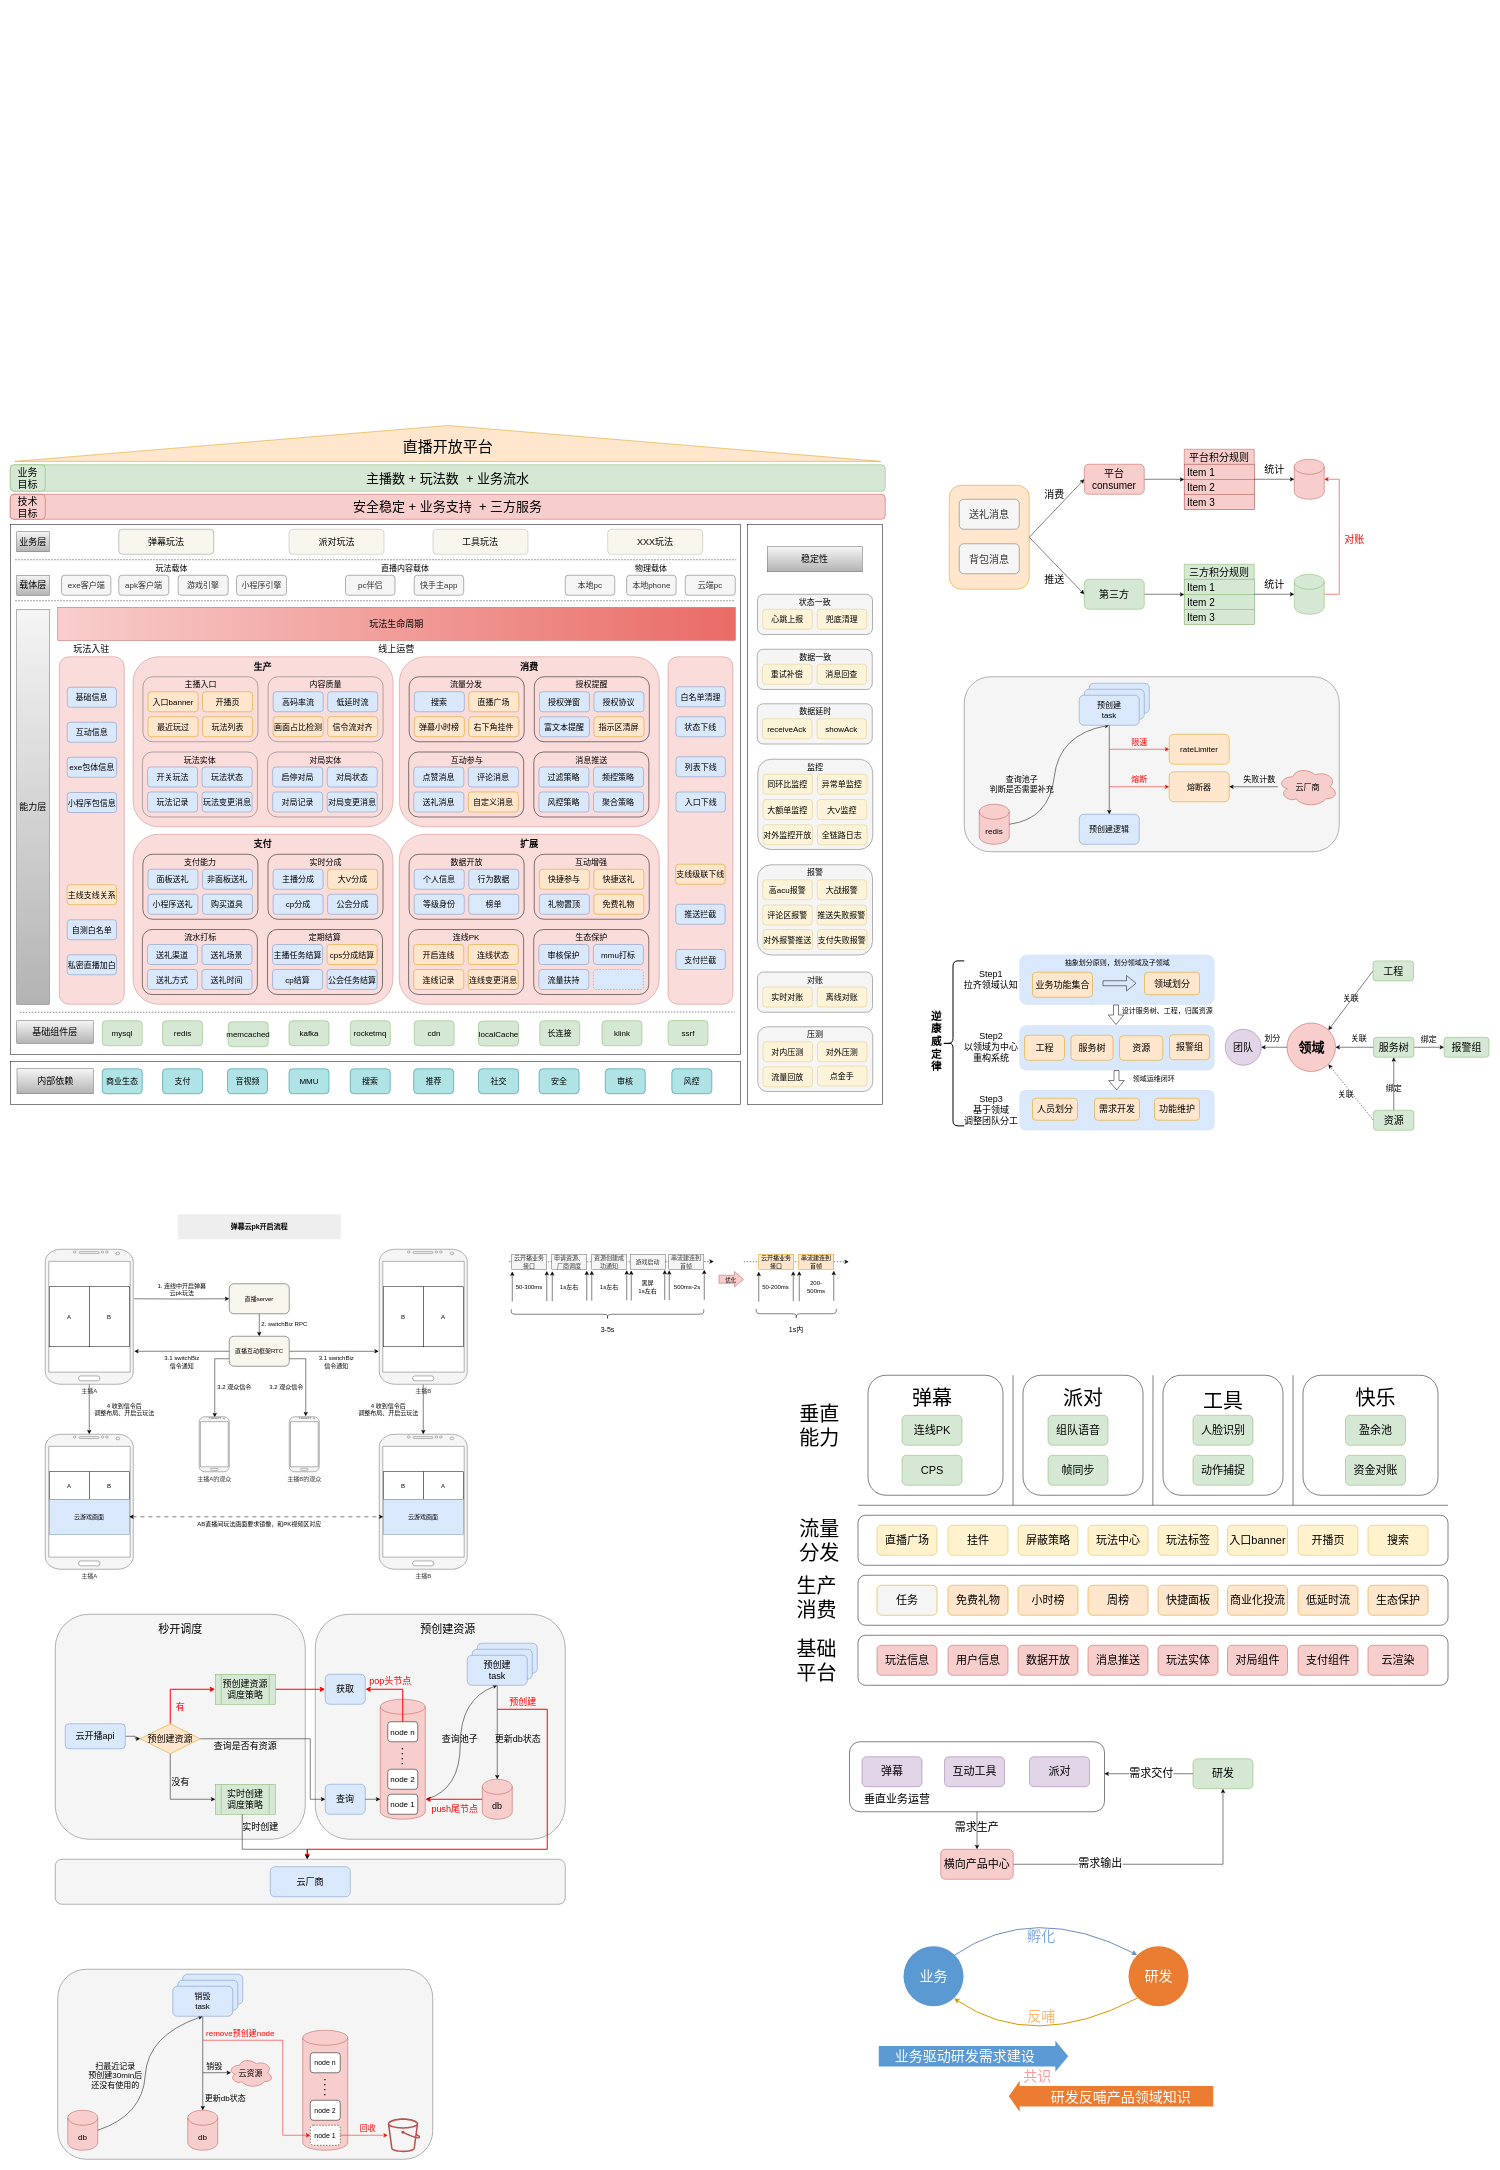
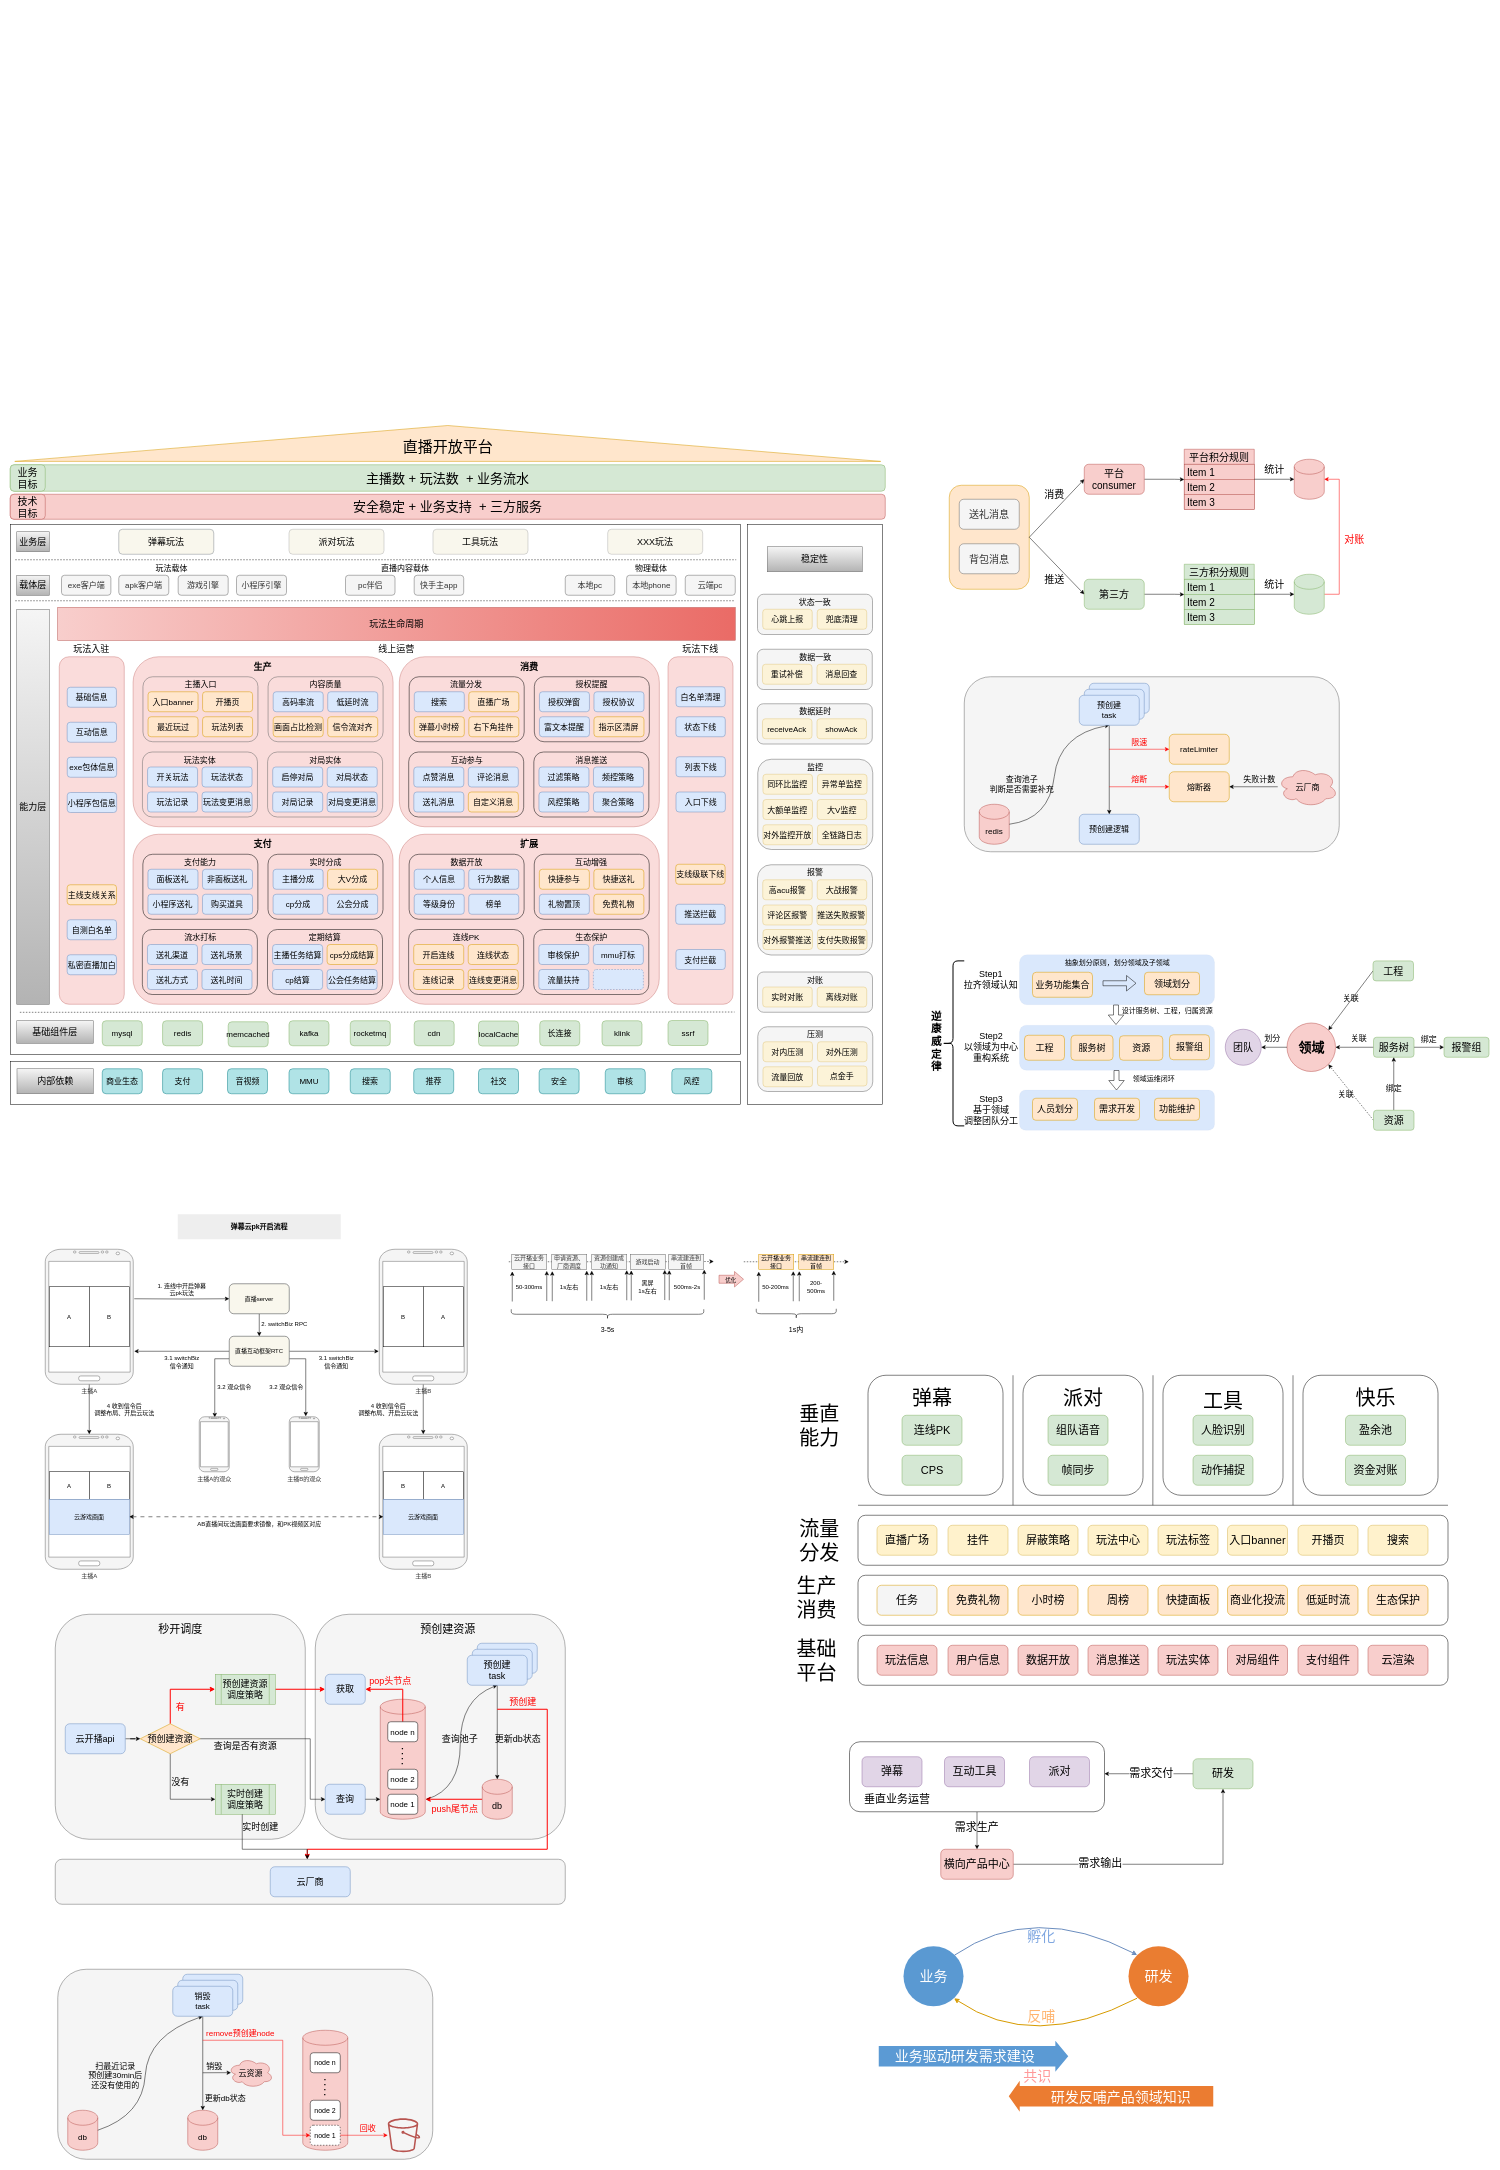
none -> (701, 649)
(95, 1736) -> (95, 1739)
